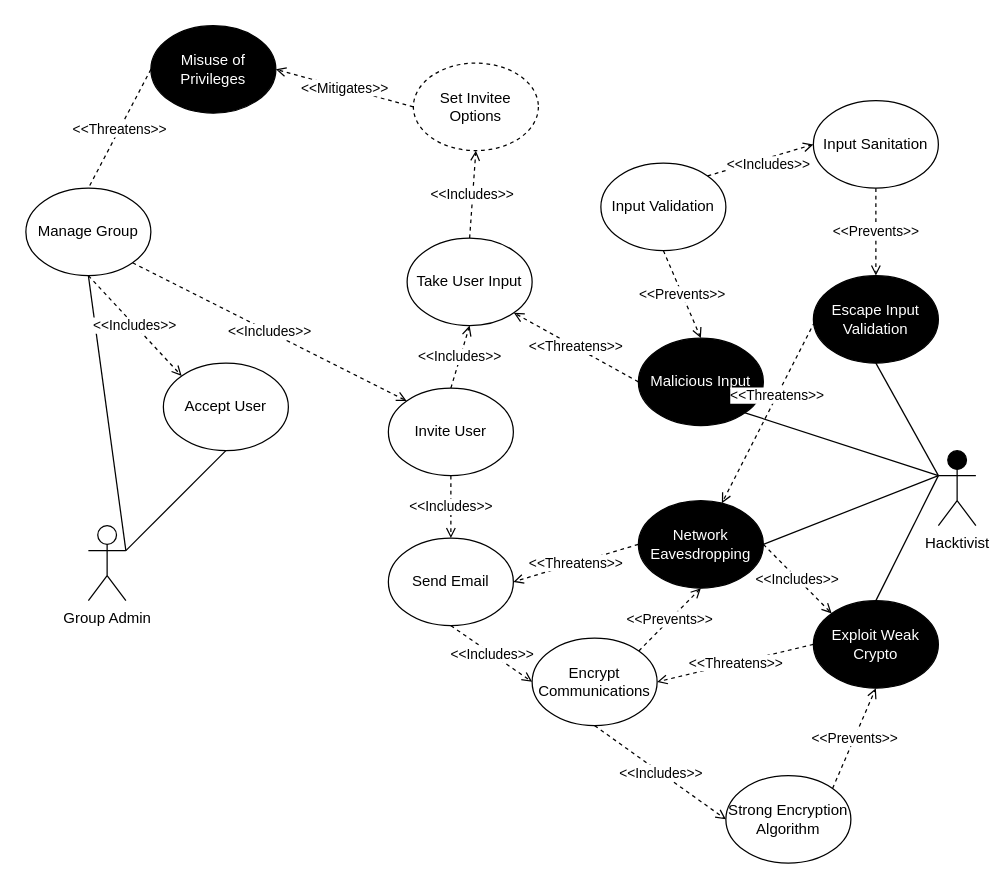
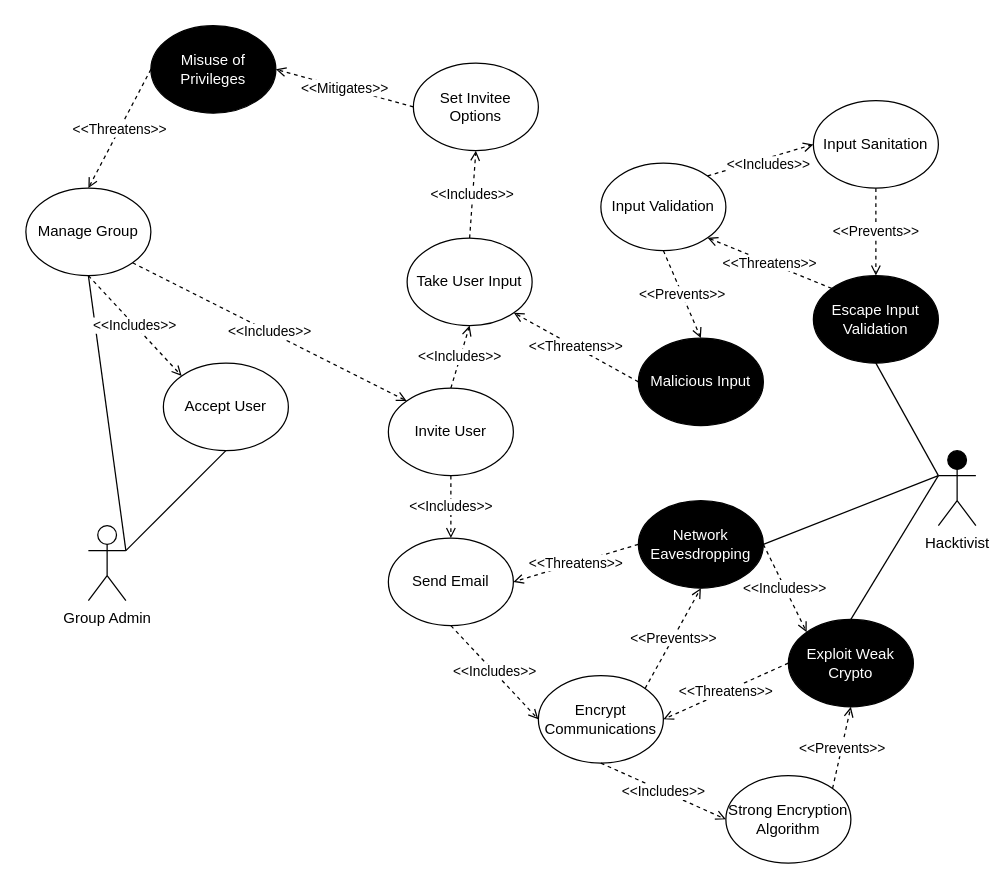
(476, 107) -> (476, 107)
(90, 184) -> (91, 183)
(768, 413) -> (771, 264)
(839, 443) -> none
(876, 644) -> (851, 663)
(594, 682) -> (601, 719)
